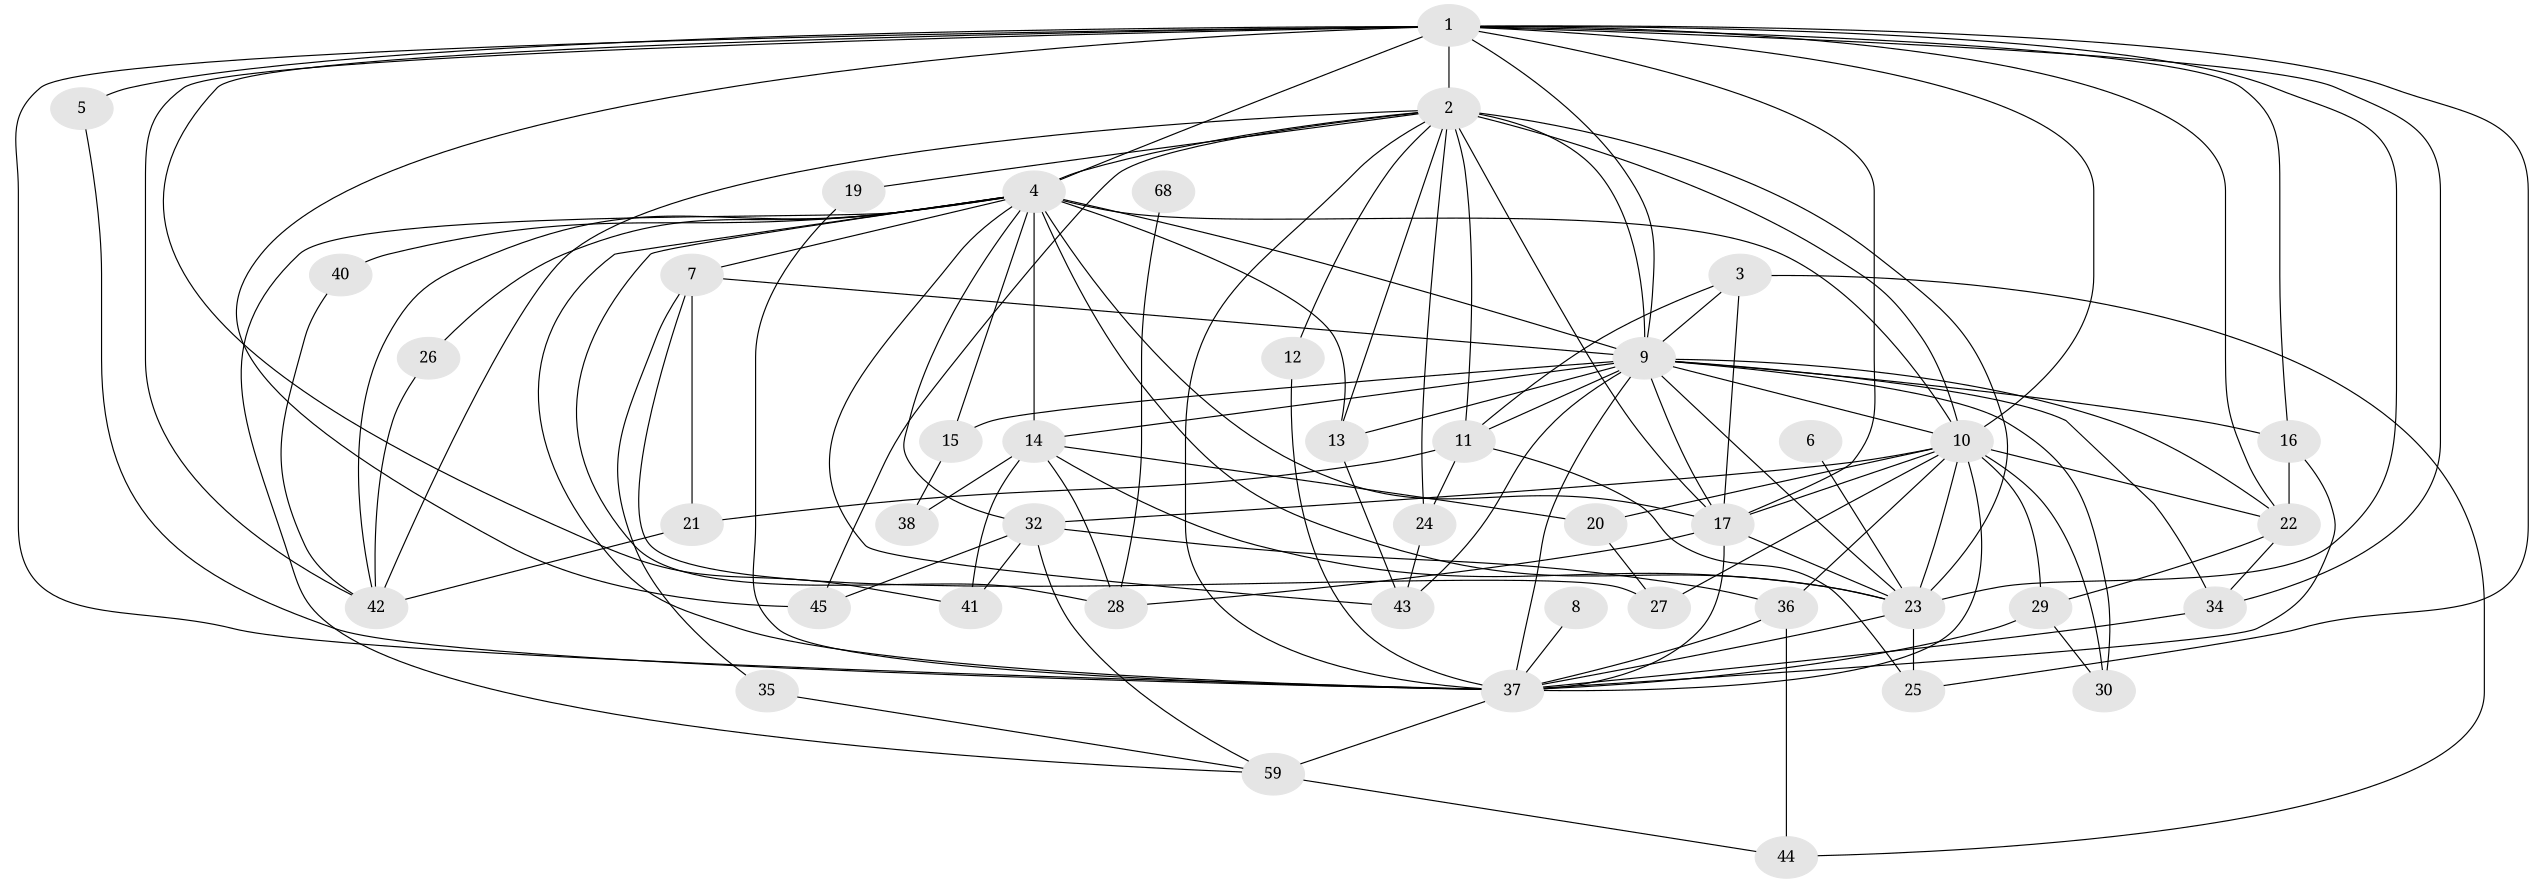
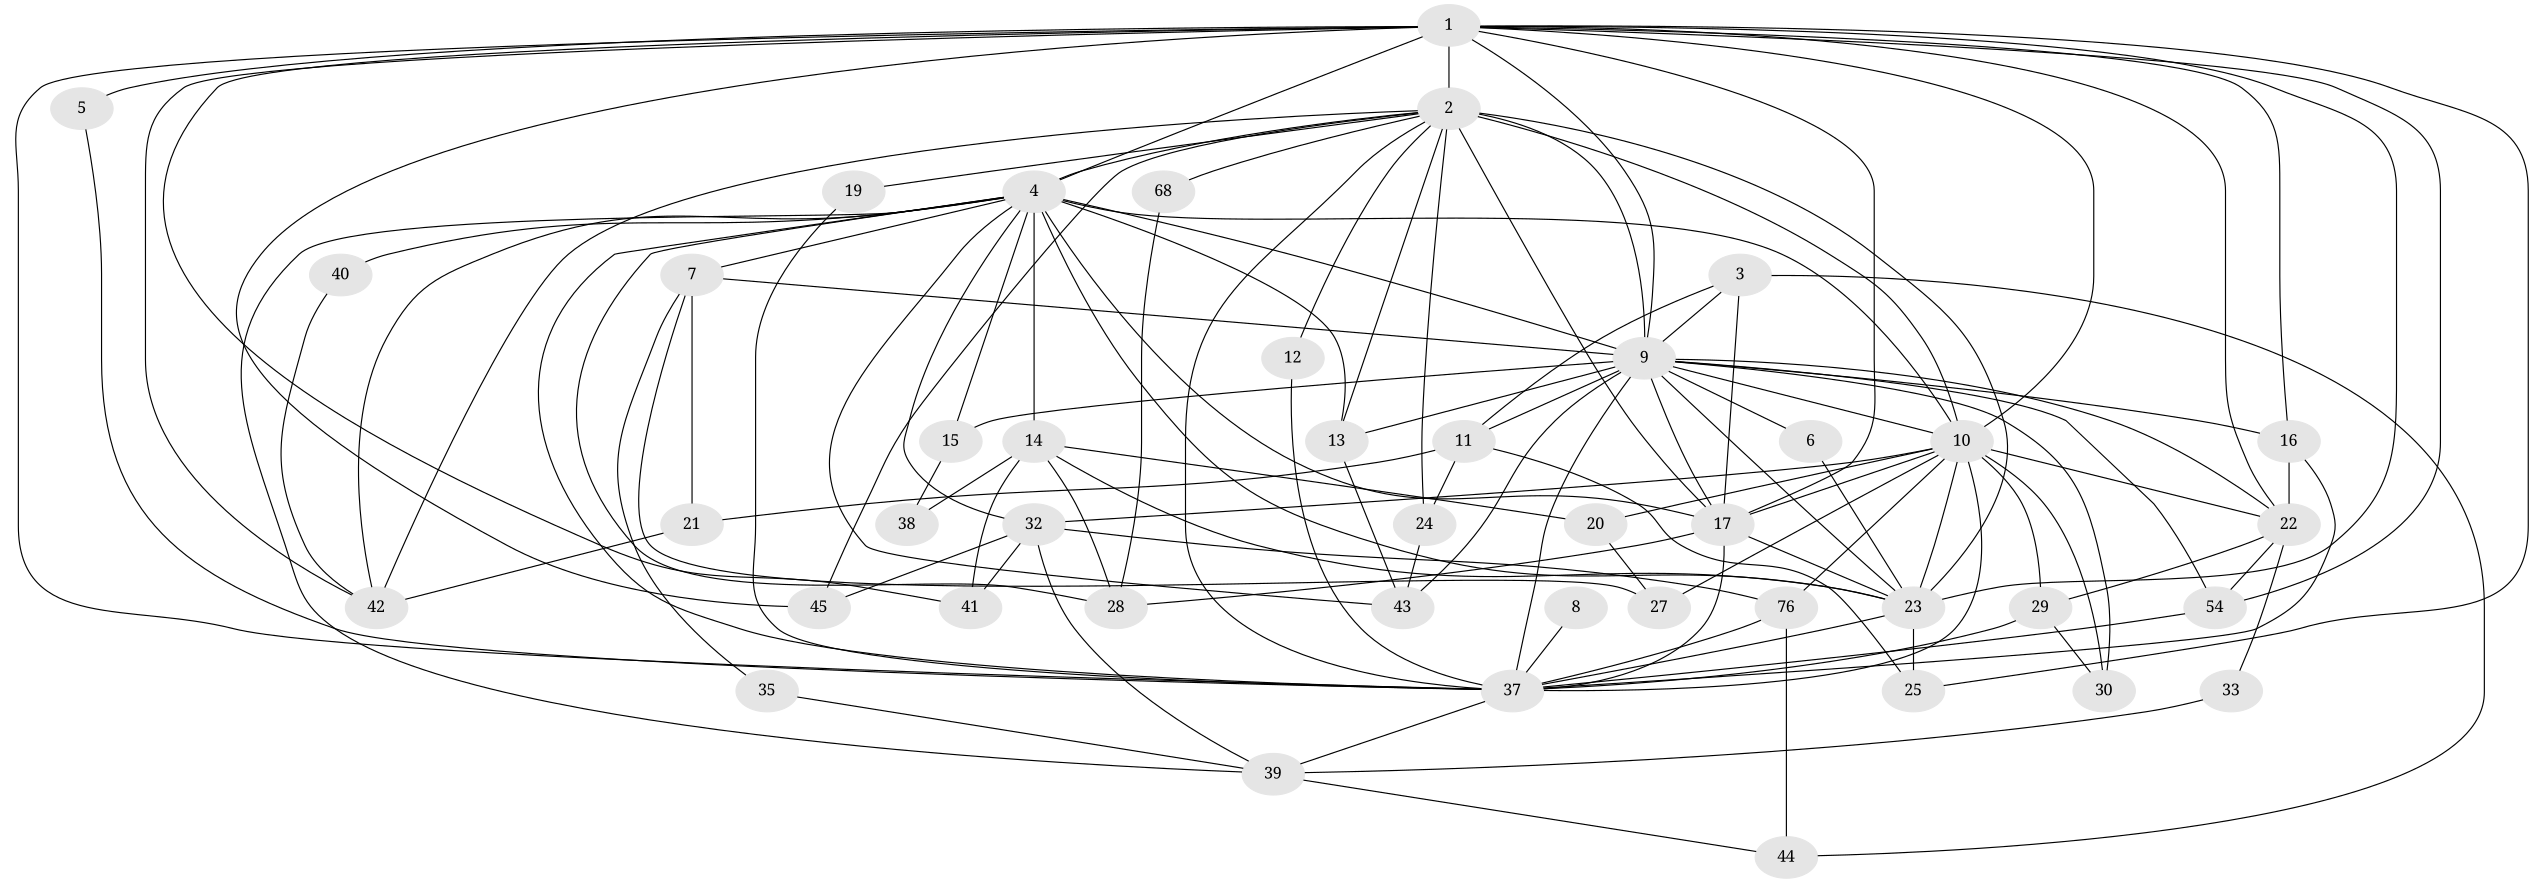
(1472, 274) -> (1303, 145)
(429, 358) -> none
(1326, 402) -> (1724, 398)
(1786, 608) -> (1786, 608)
(2215, 608) -> (2215, 608)
none -> (2231, 691)
(1273, 774) -> (1273, 774)
